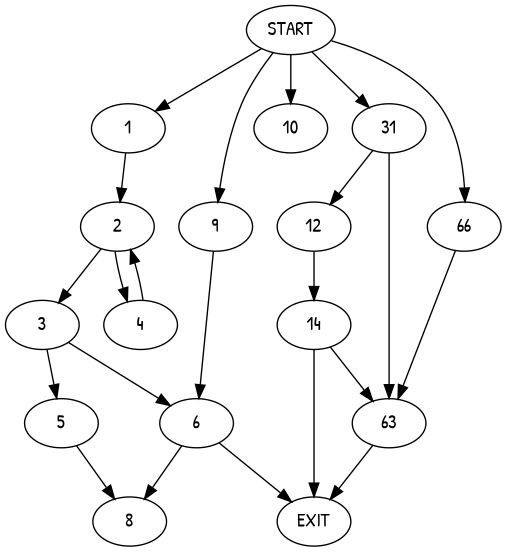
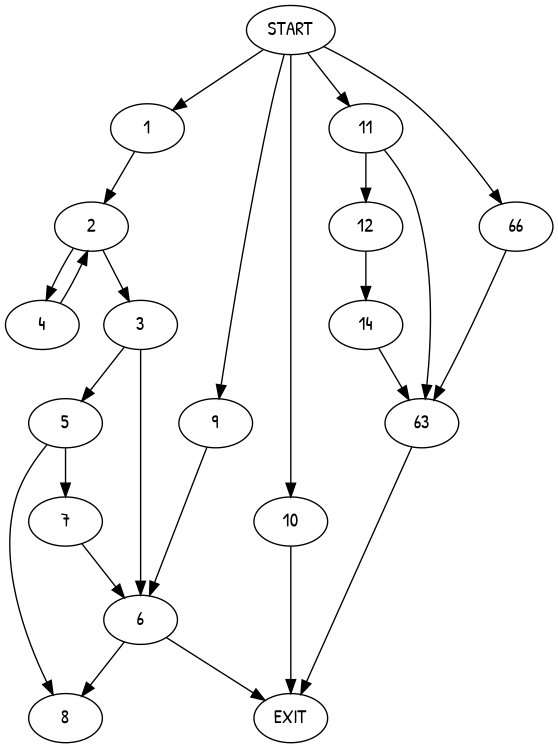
(389, 128) -> (366, 128)
(314, 416) -> (291, 613)
none -> (66, 522)
